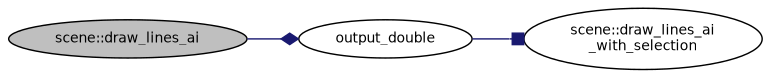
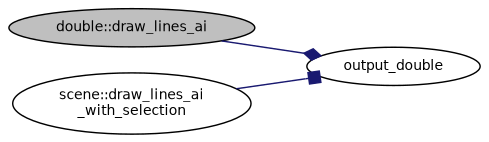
(128, 39) -> (132, 28)
(491, 39) -> (271, 84)
